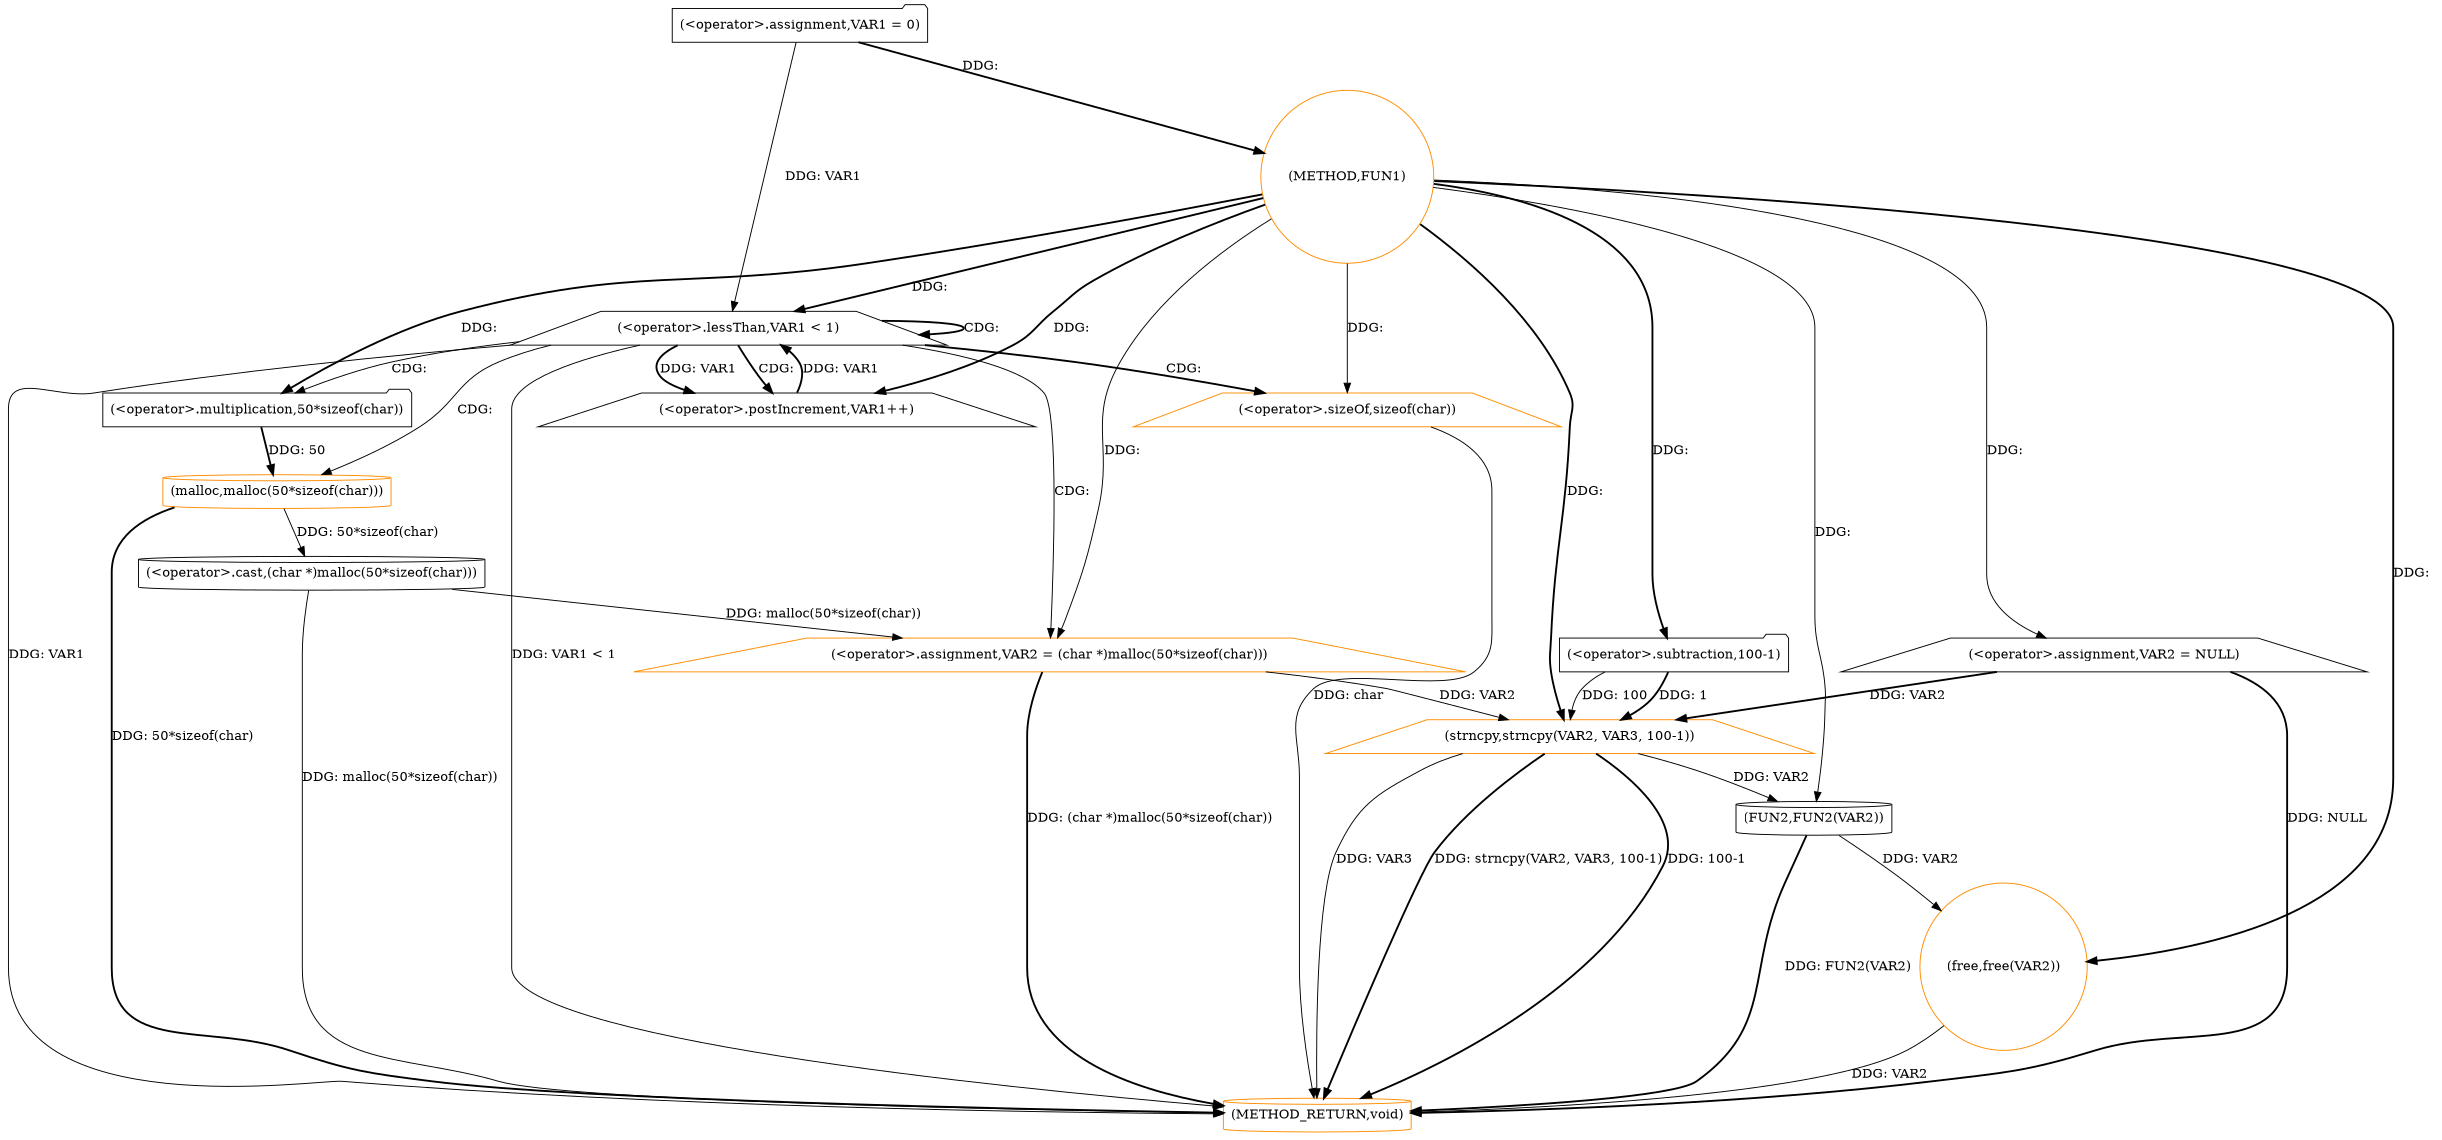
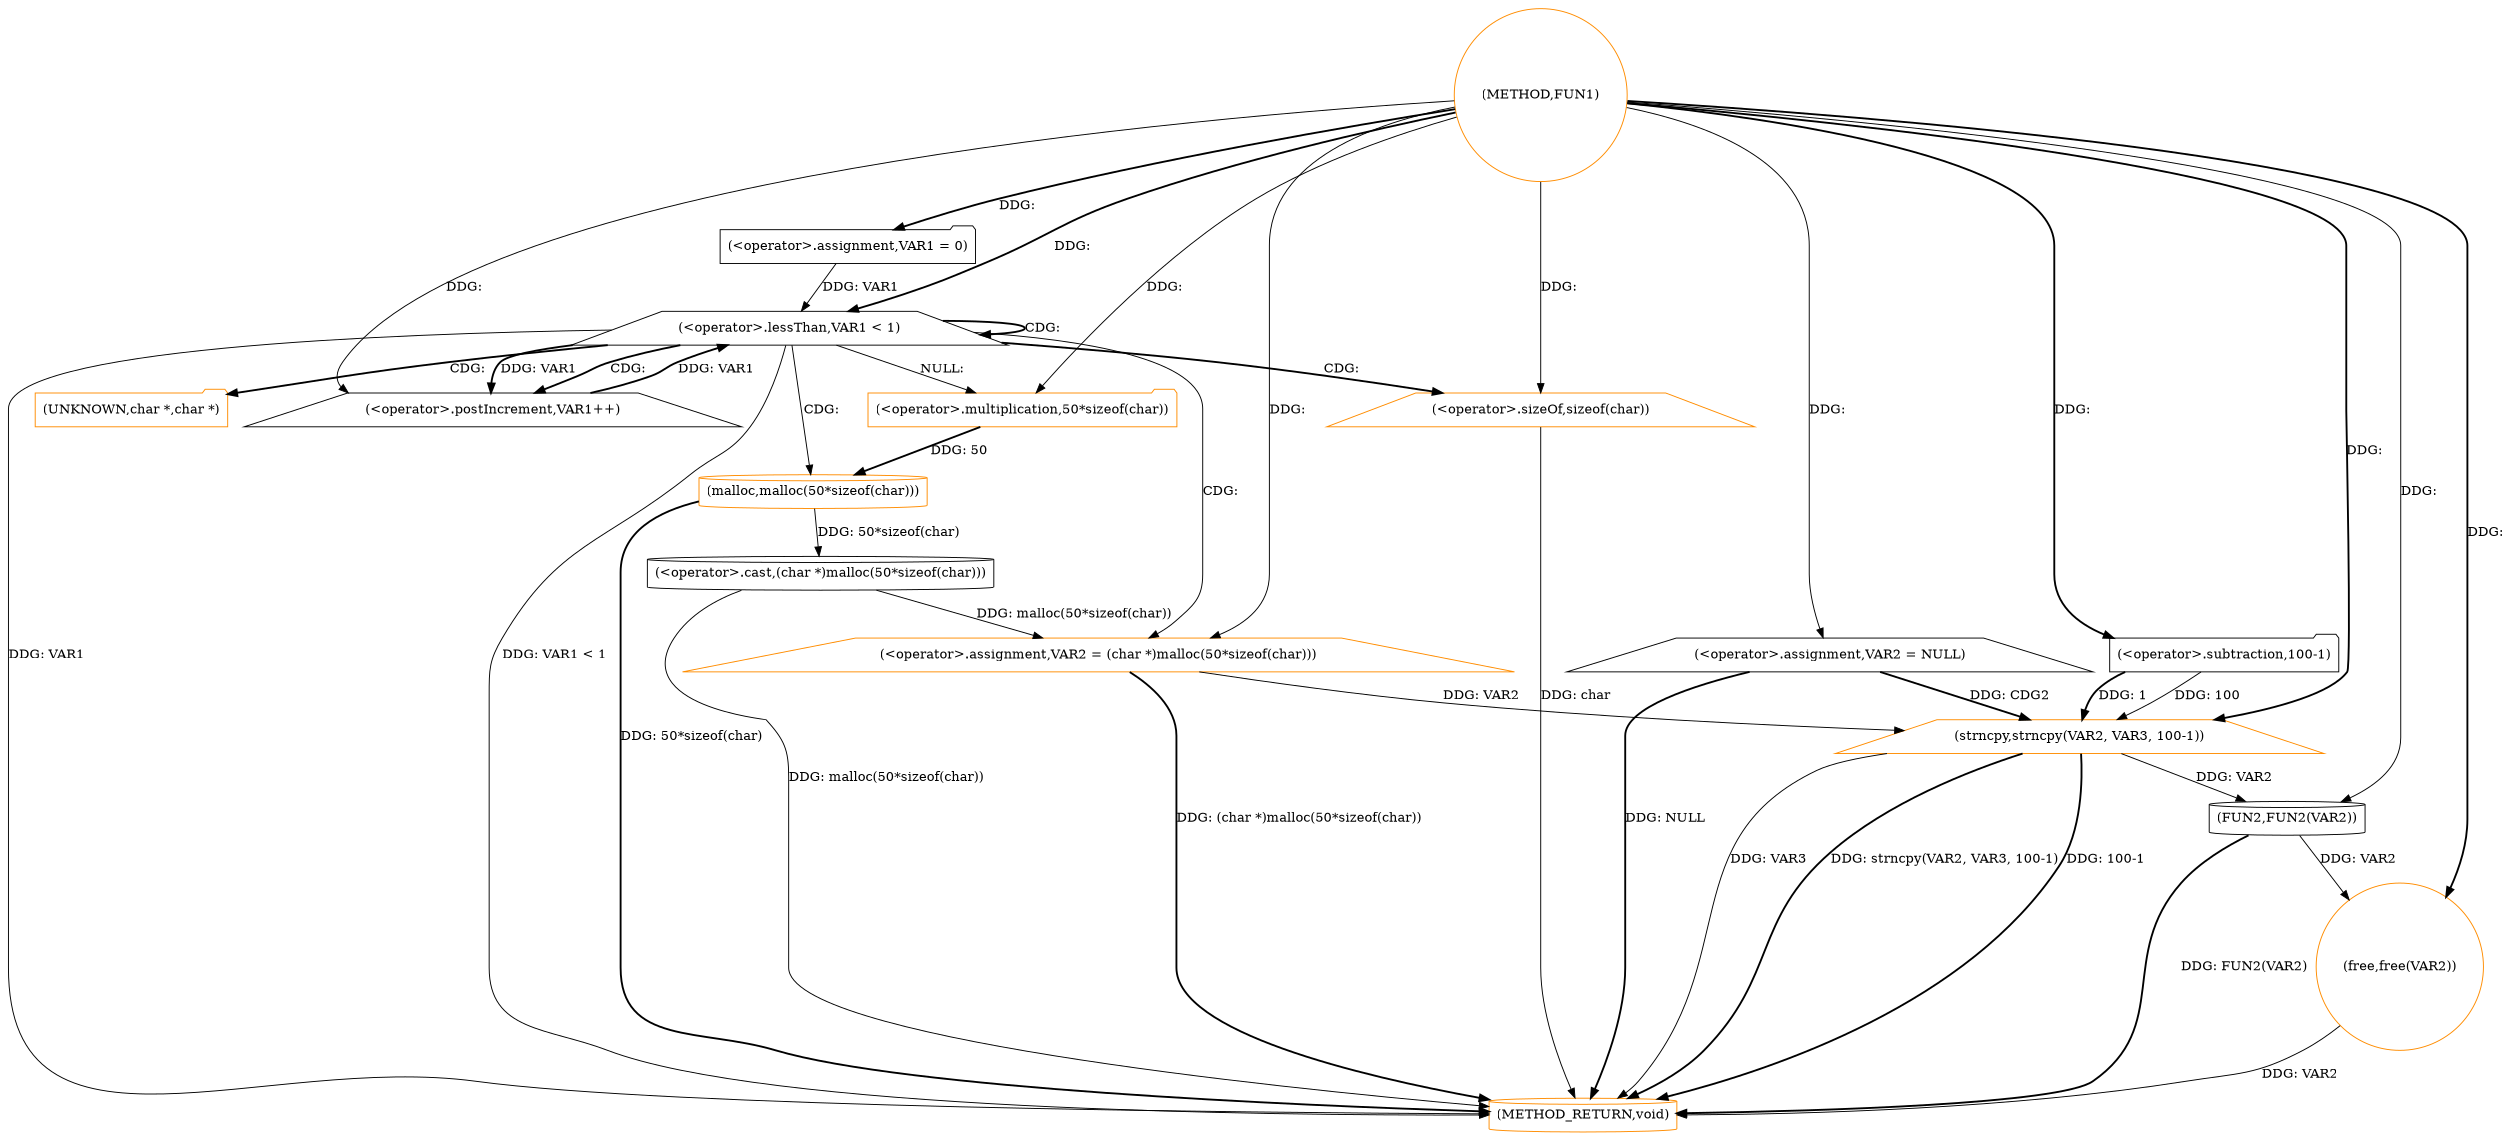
(1056, 96) -> (1177, 159)
(770, 274) -> (1228, 217)
(1072, 295) -> (865, 167)
(412, 369) -> (945, 369)
none -> (131, 410)
(257, 410) -> (1022, 410)
(1908, 696) -> (2010, 696)
